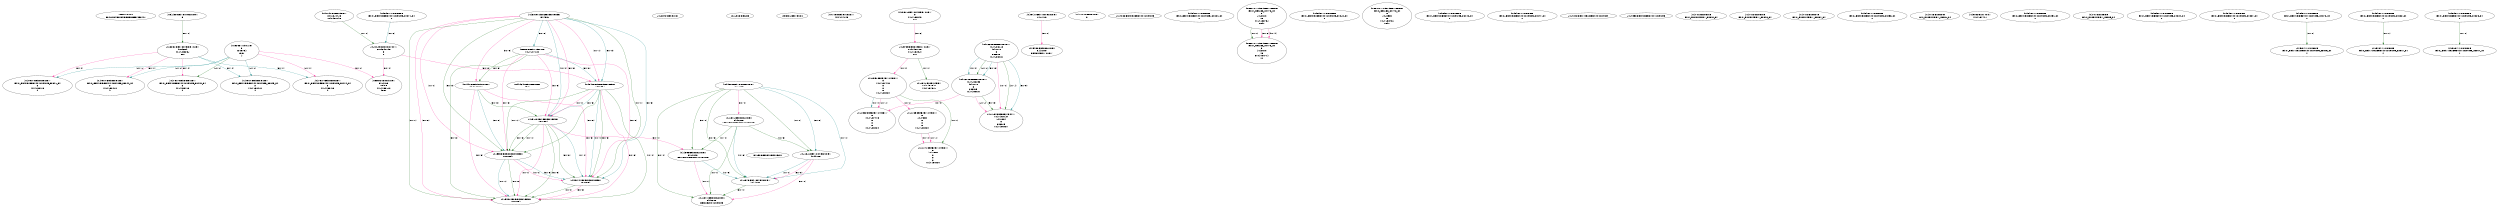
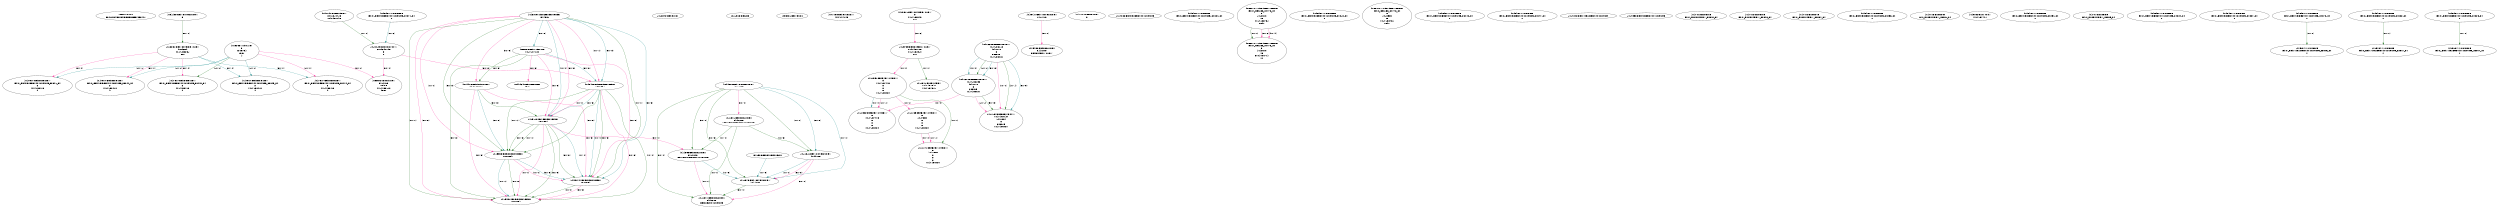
(502, 95) -> (530, 67)
(734, 153) -> (762, 167)
